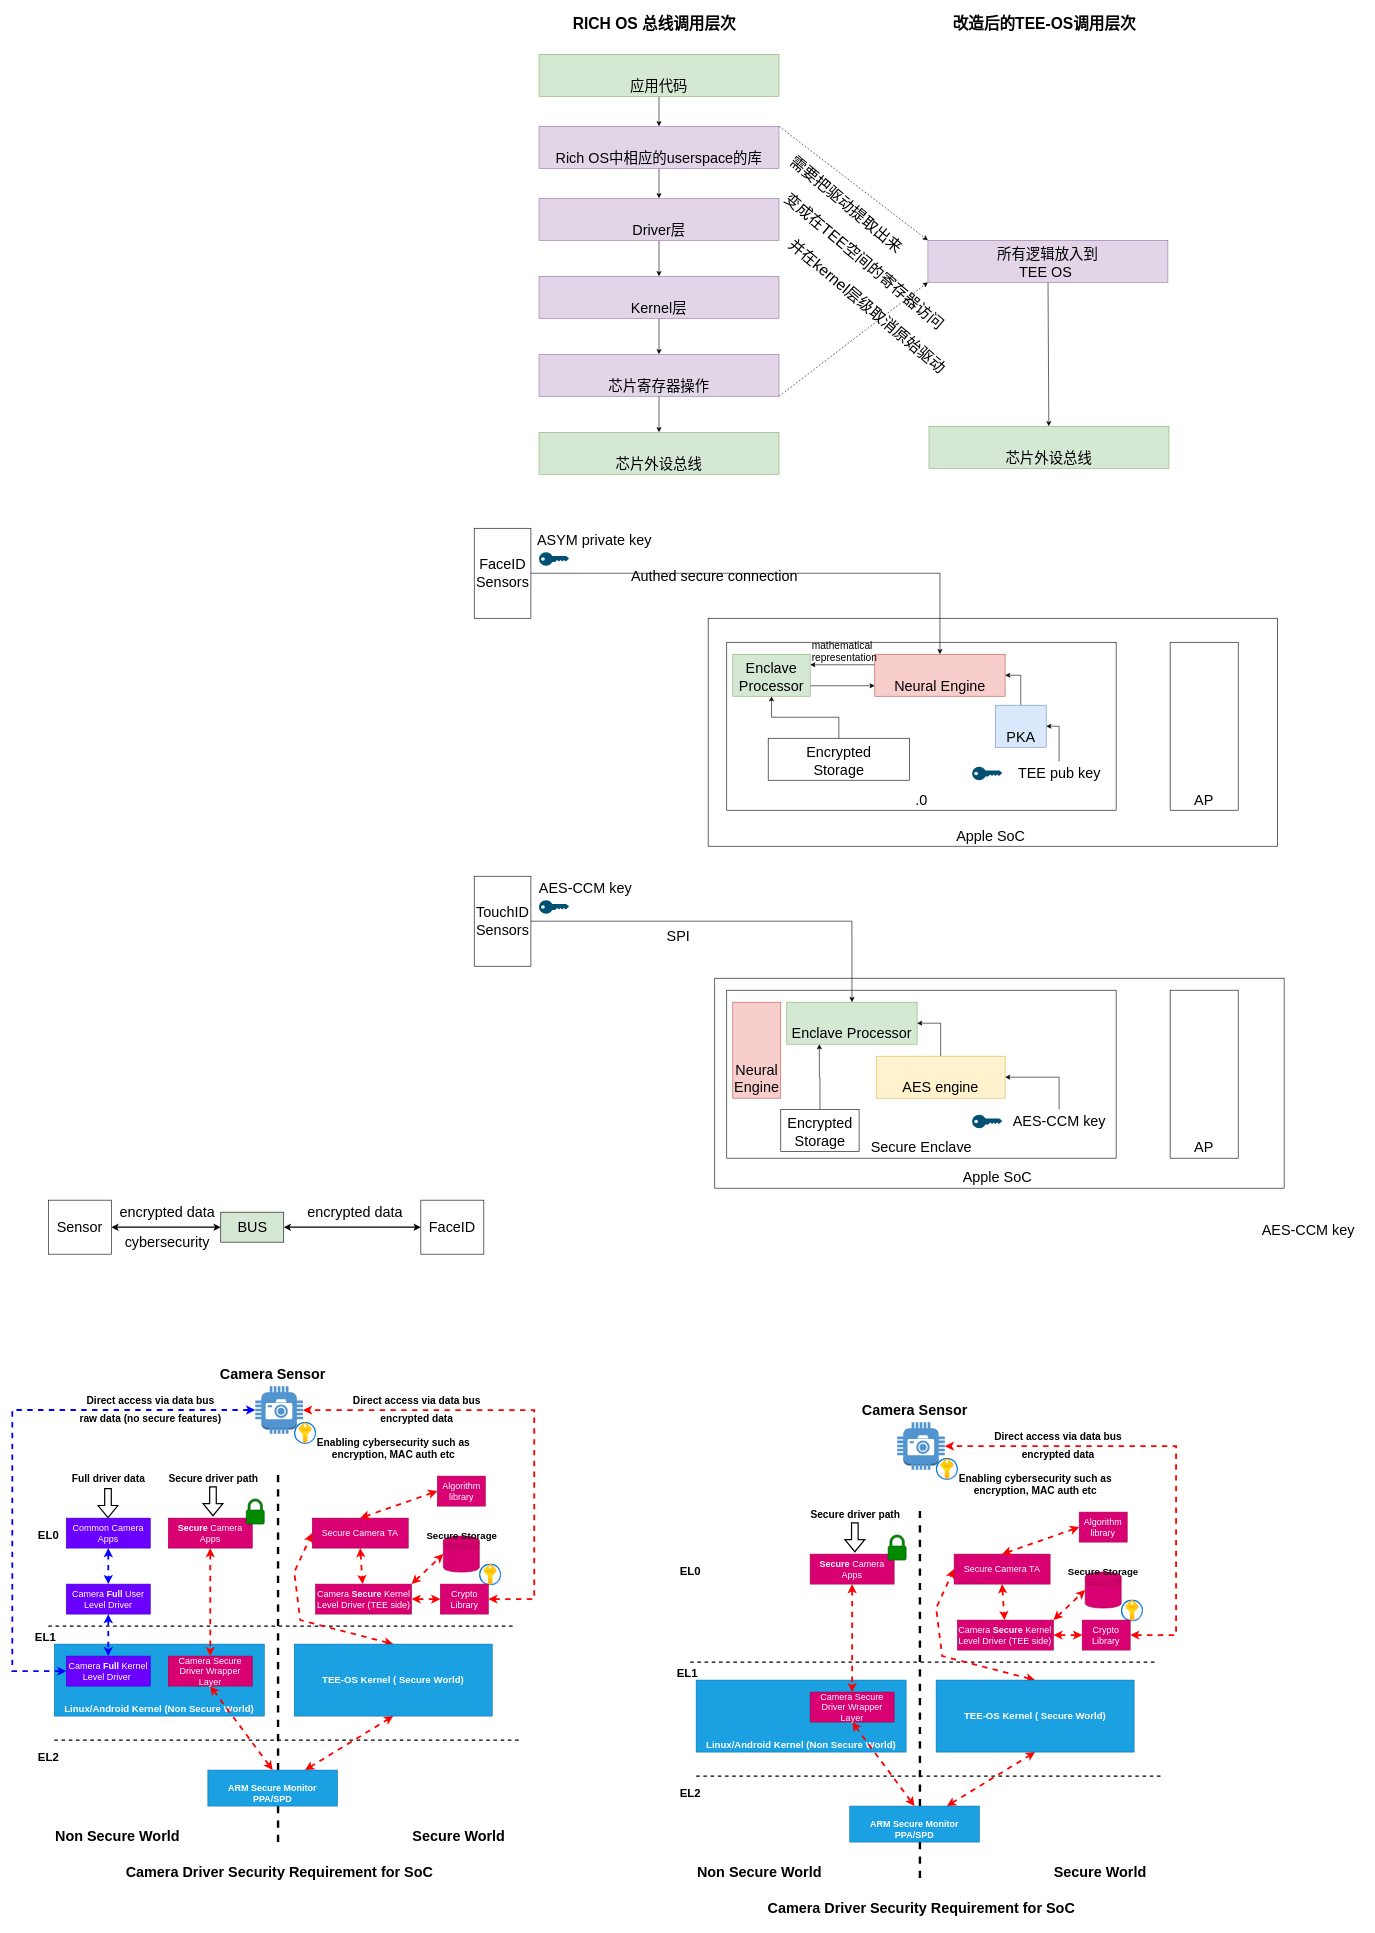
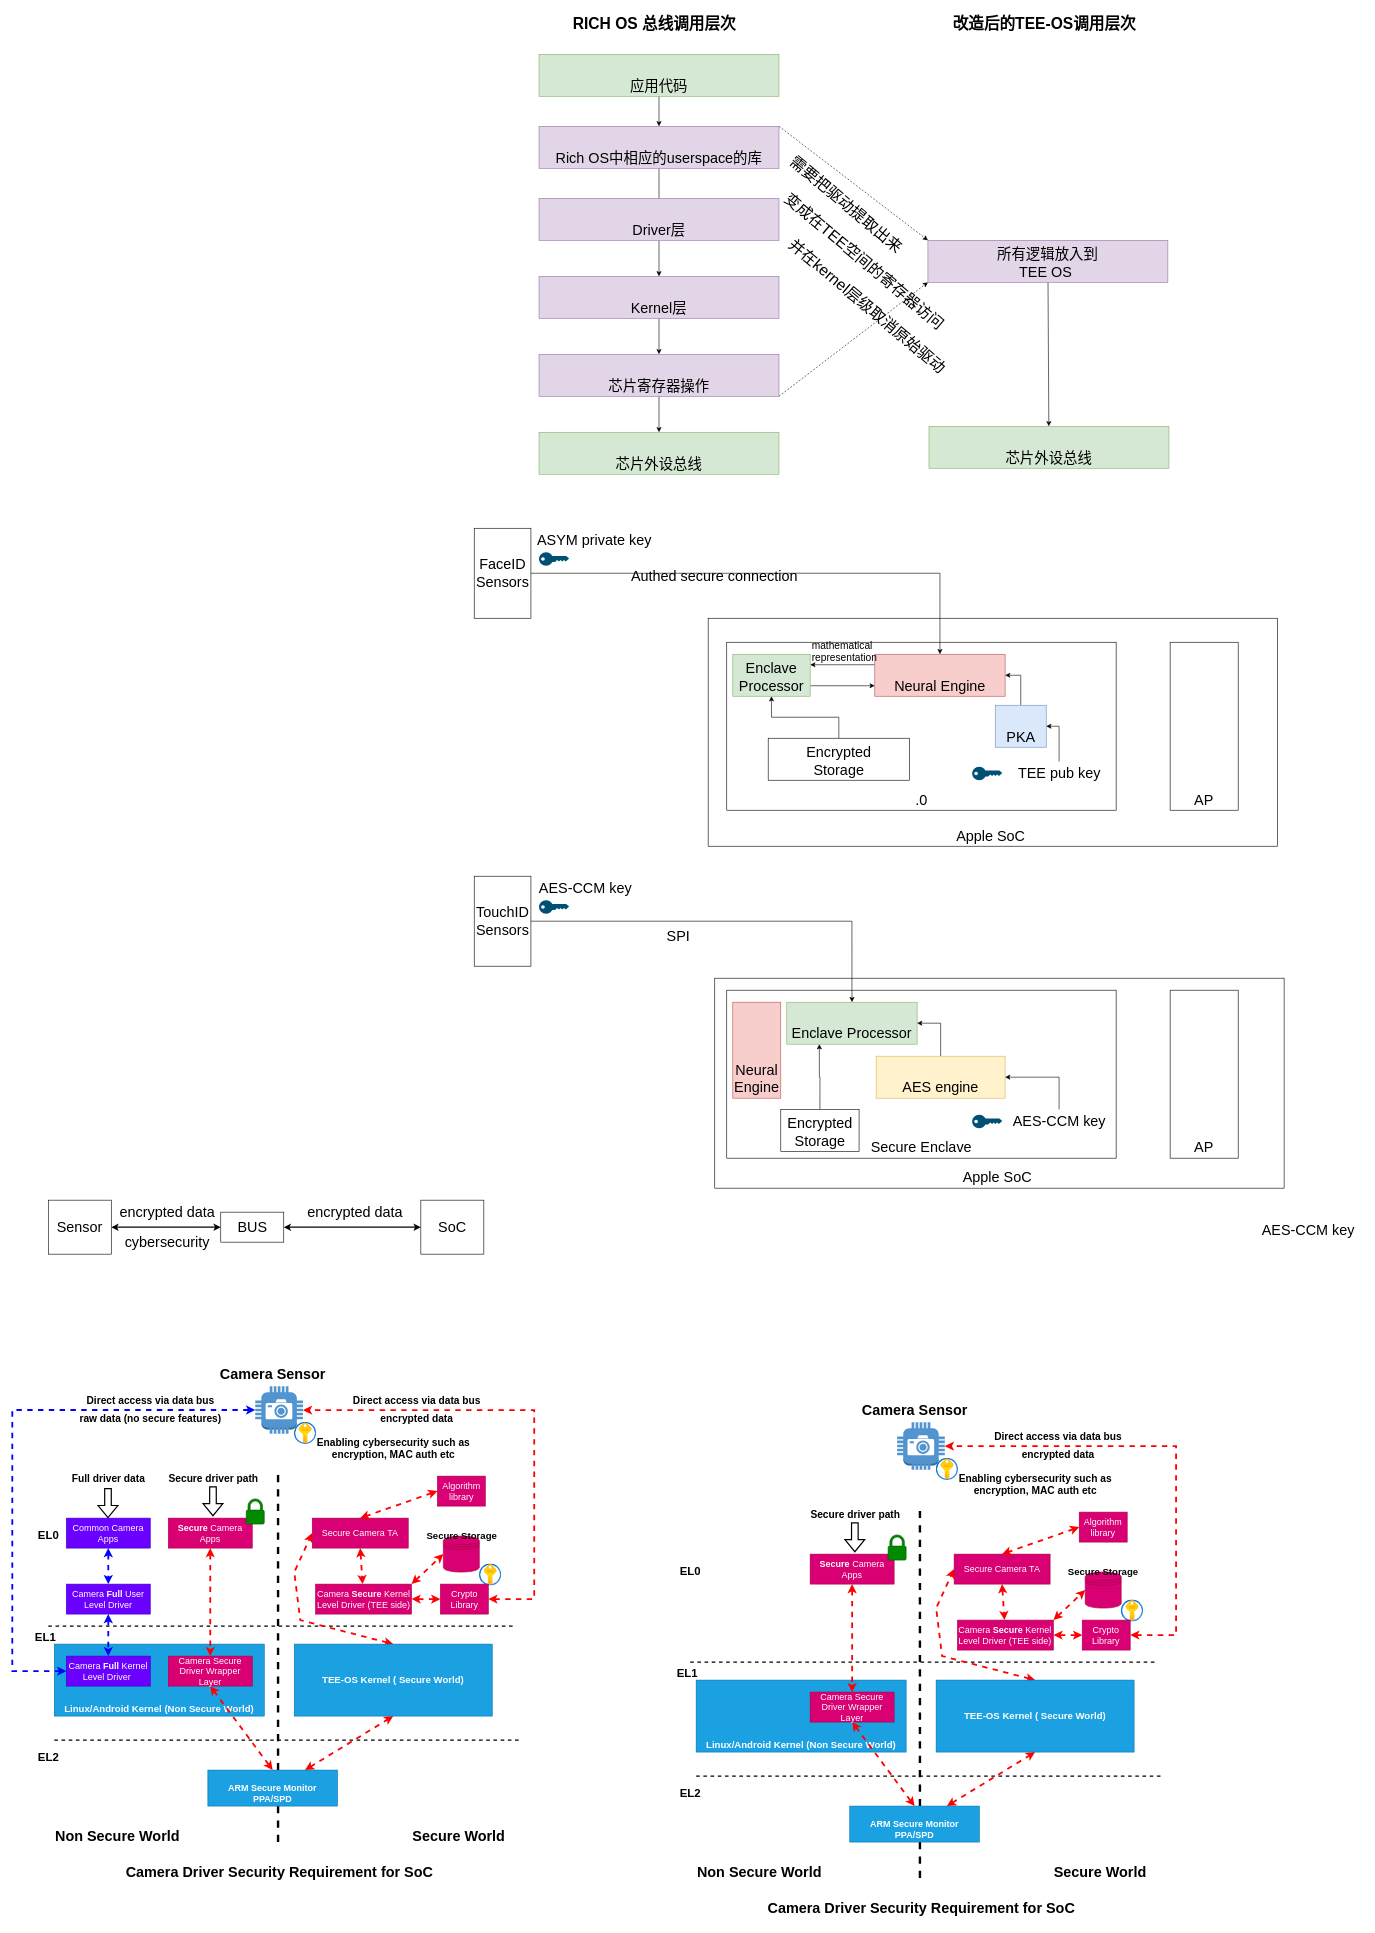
(659, 192) -> (659, 194)
(252, 1227) -> (252, 1227)
(452, 1227) -> (452, 1227)
